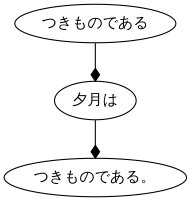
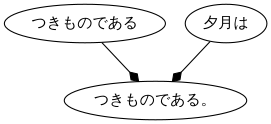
(95, 56) -> (116, 57)
